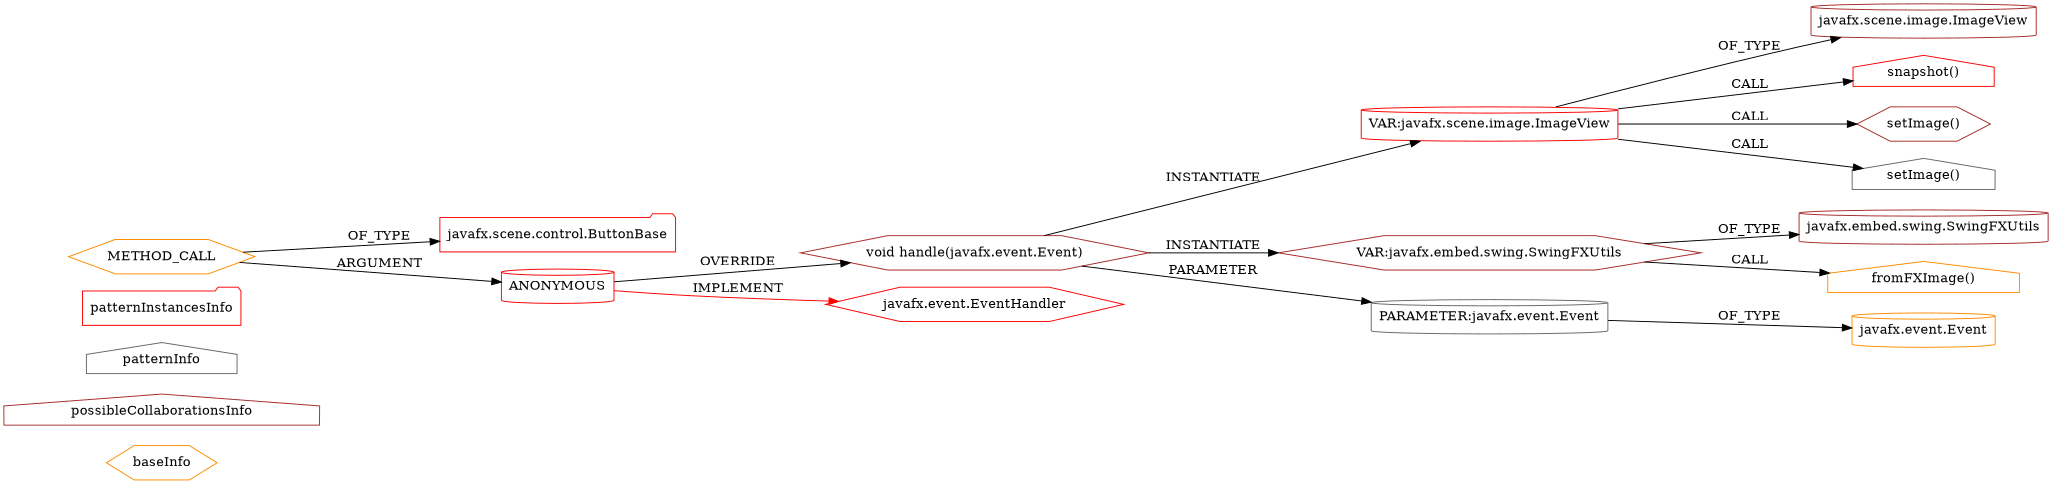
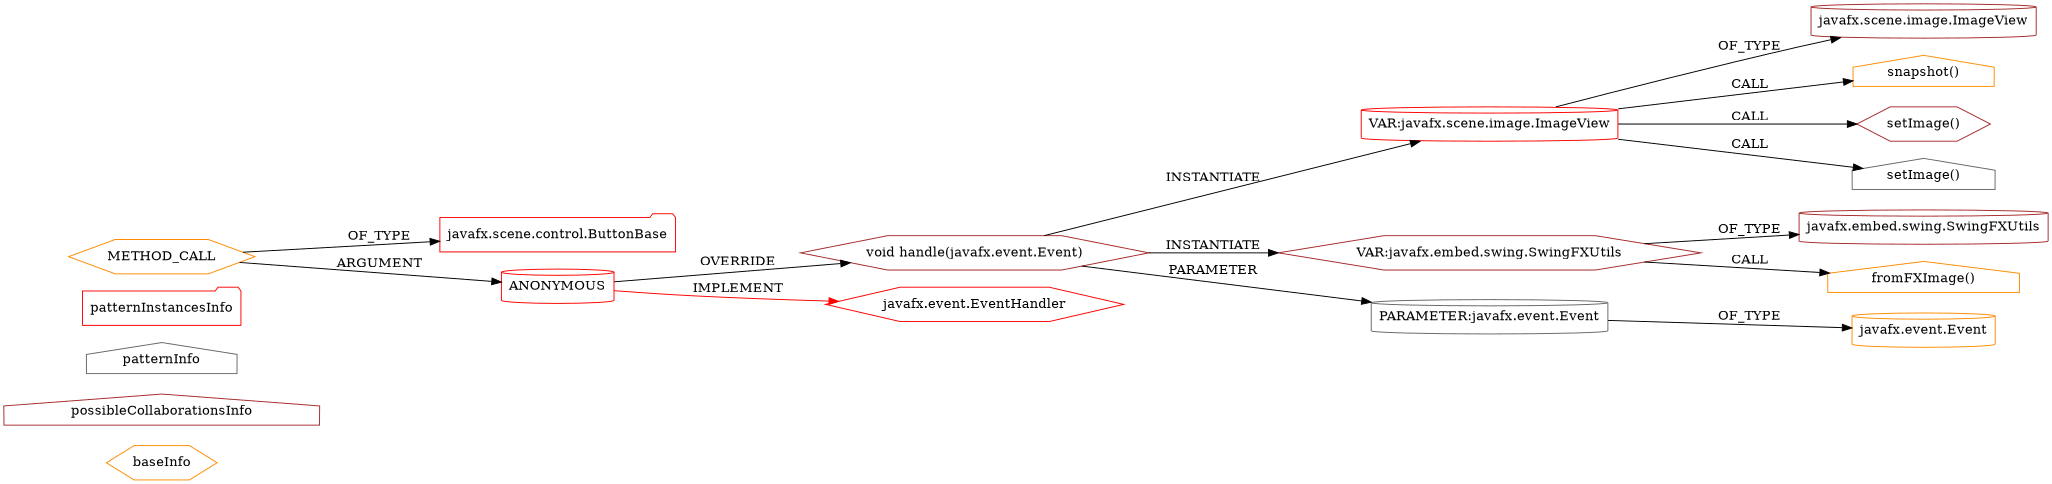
(1924, 73) -> (1924, 73)
